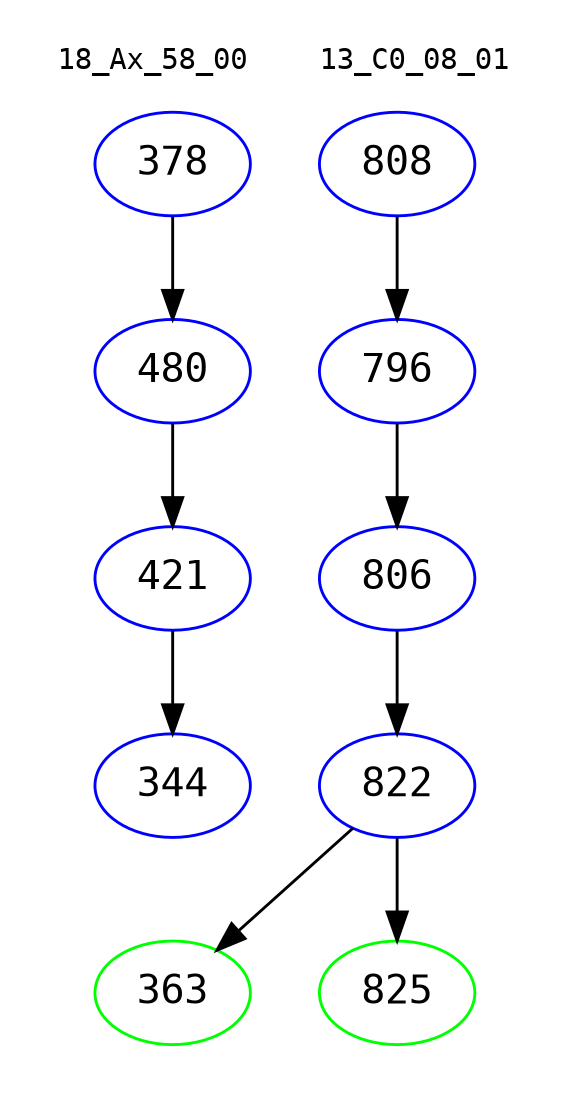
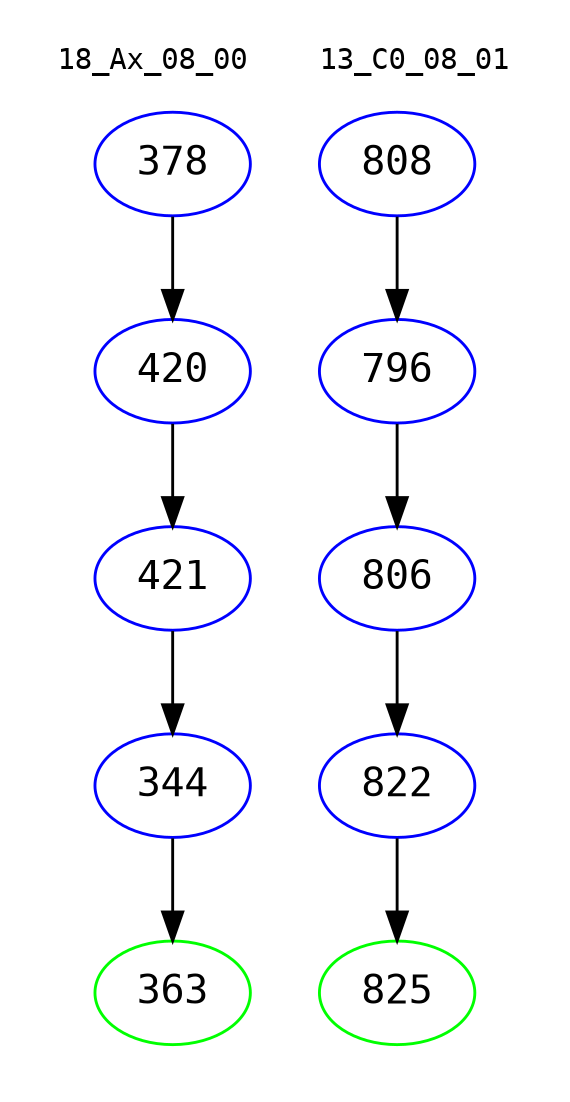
(154, 62) -> (154, 62)
(173, 371) -> (173, 371)
(316, 862) -> (173, 875)
